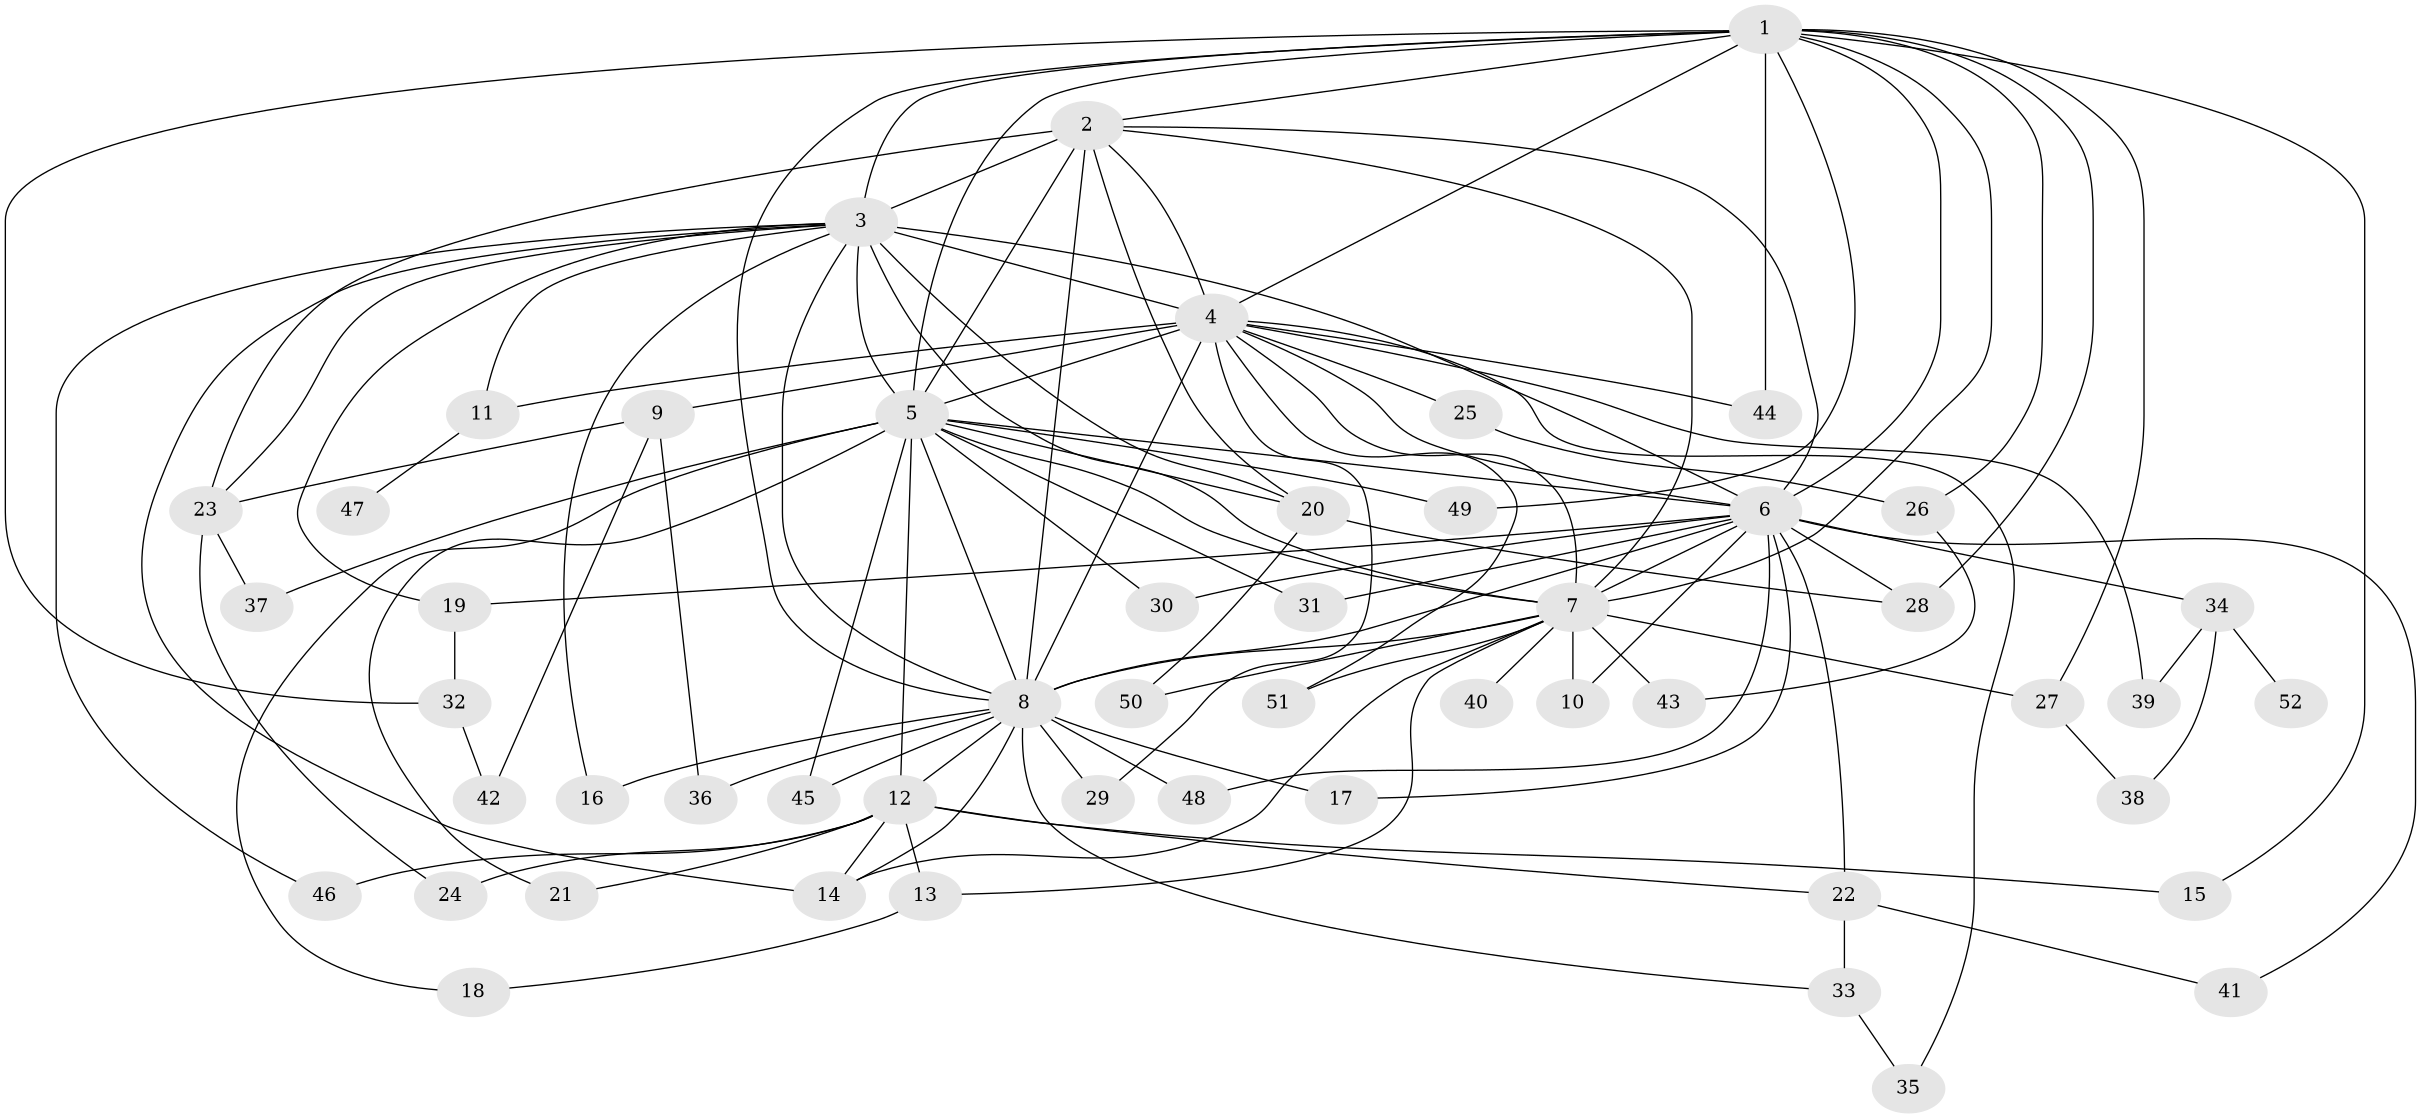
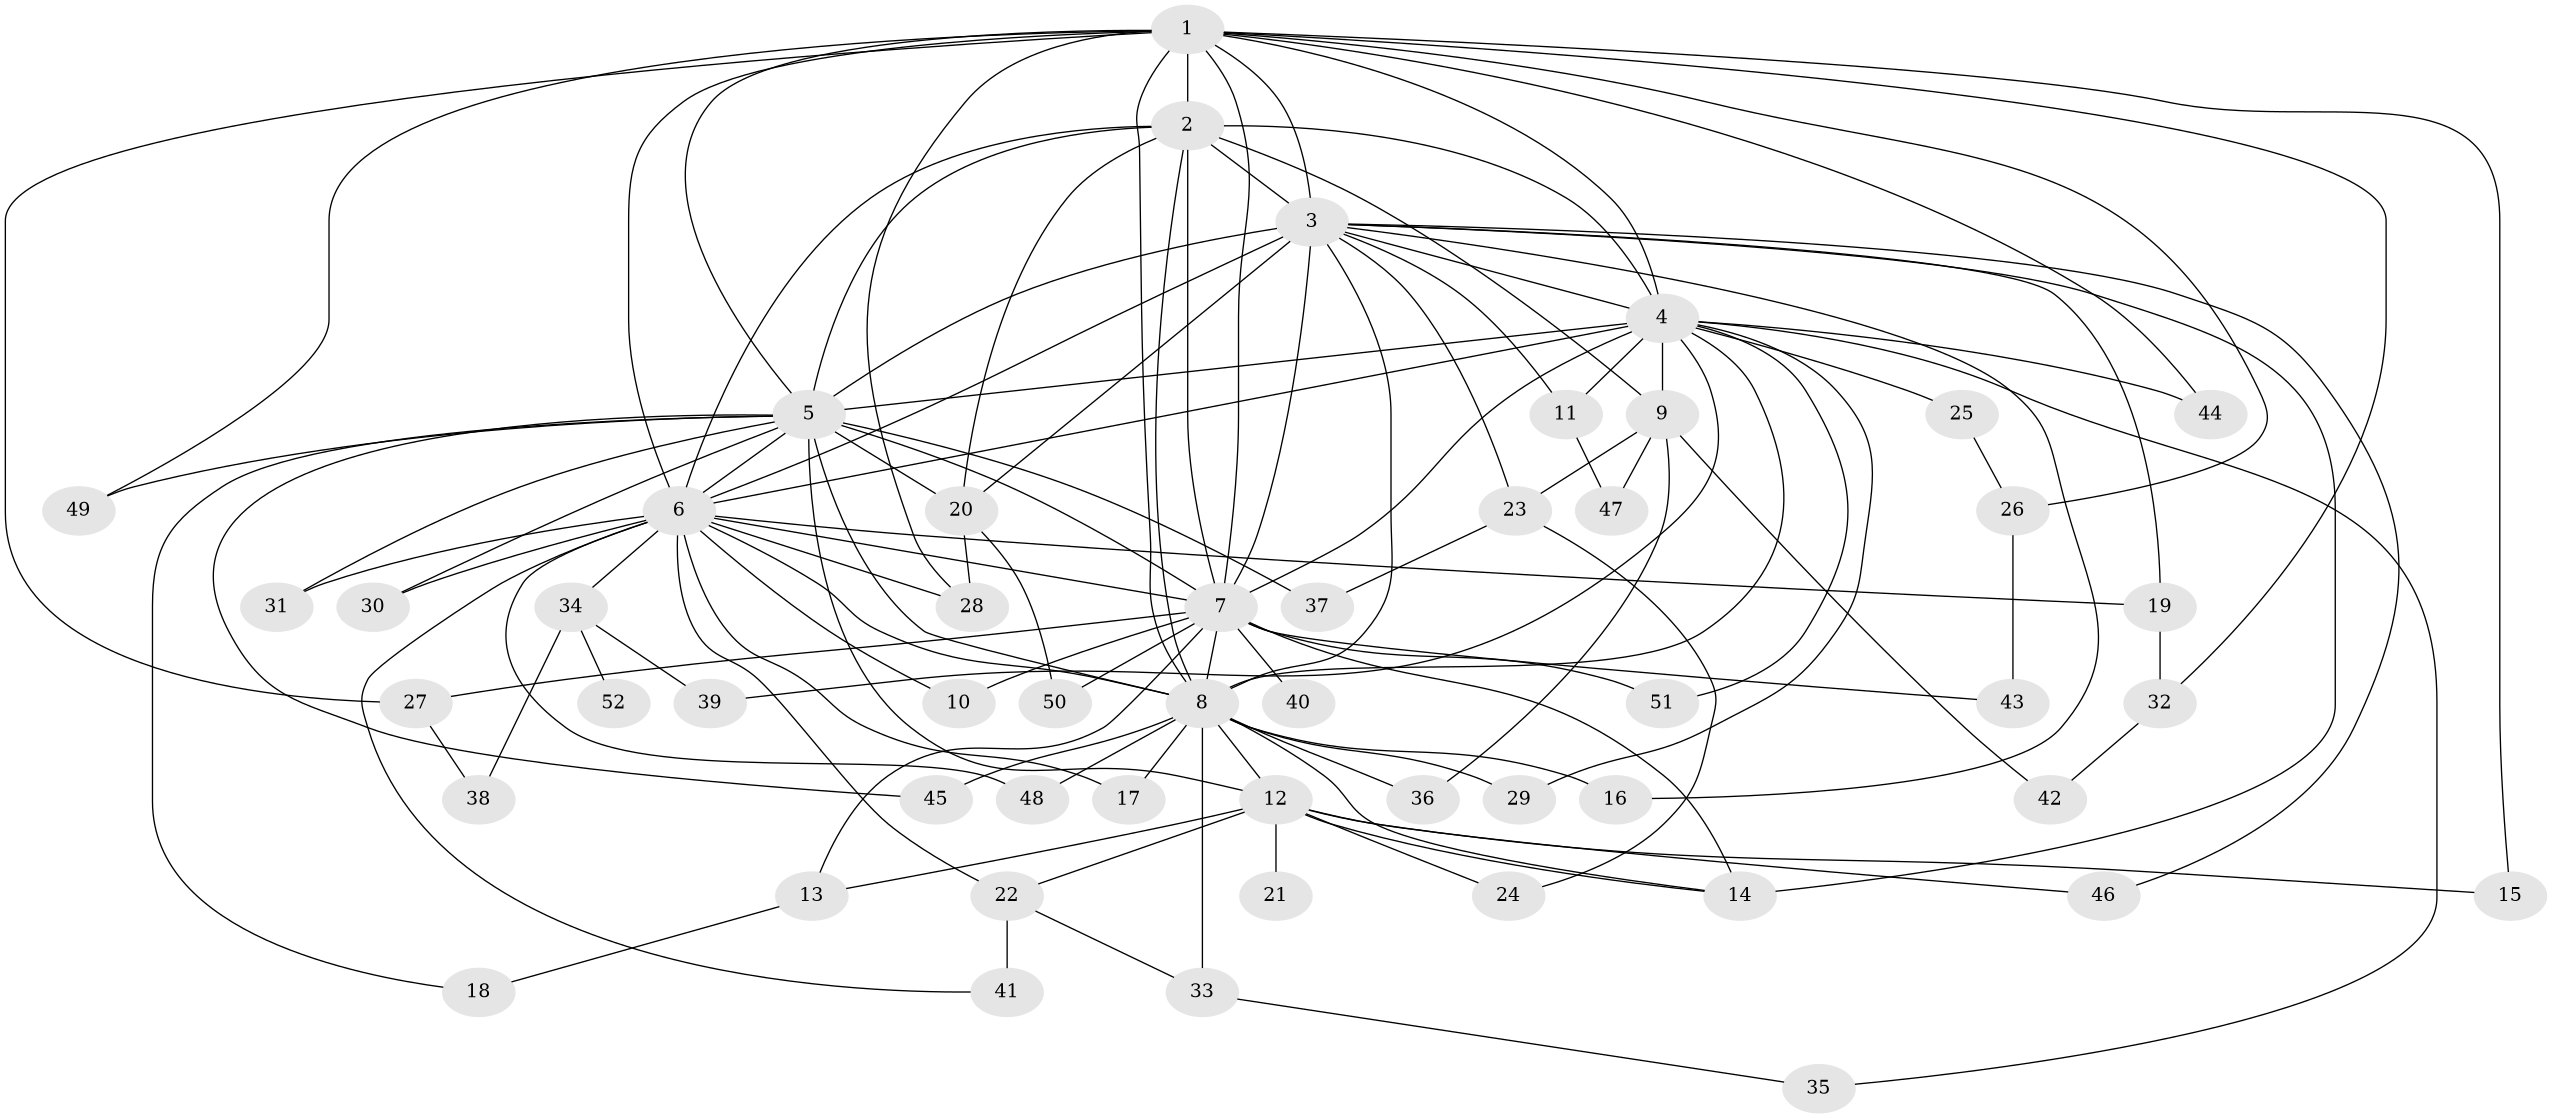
(573, 212) -> (1389, 214)
none -> (1637, 463)
(424, 566) -> none
